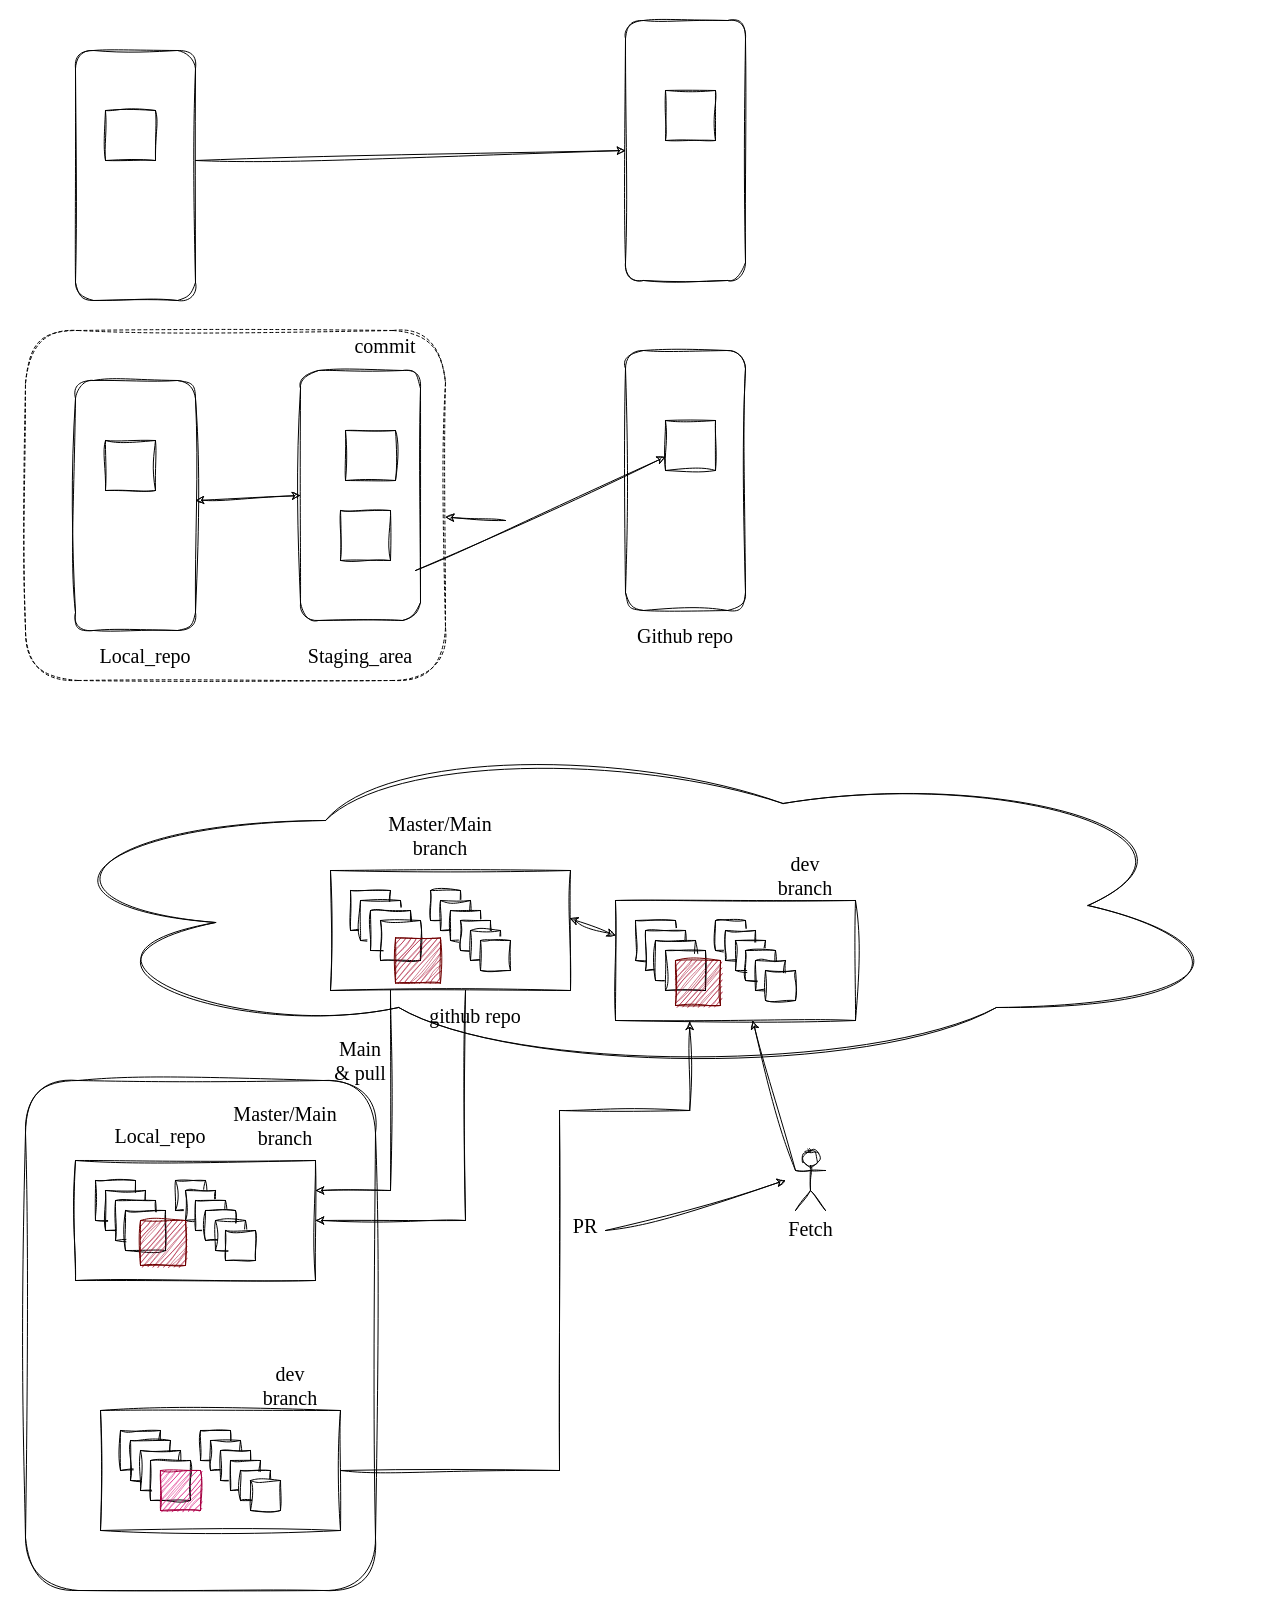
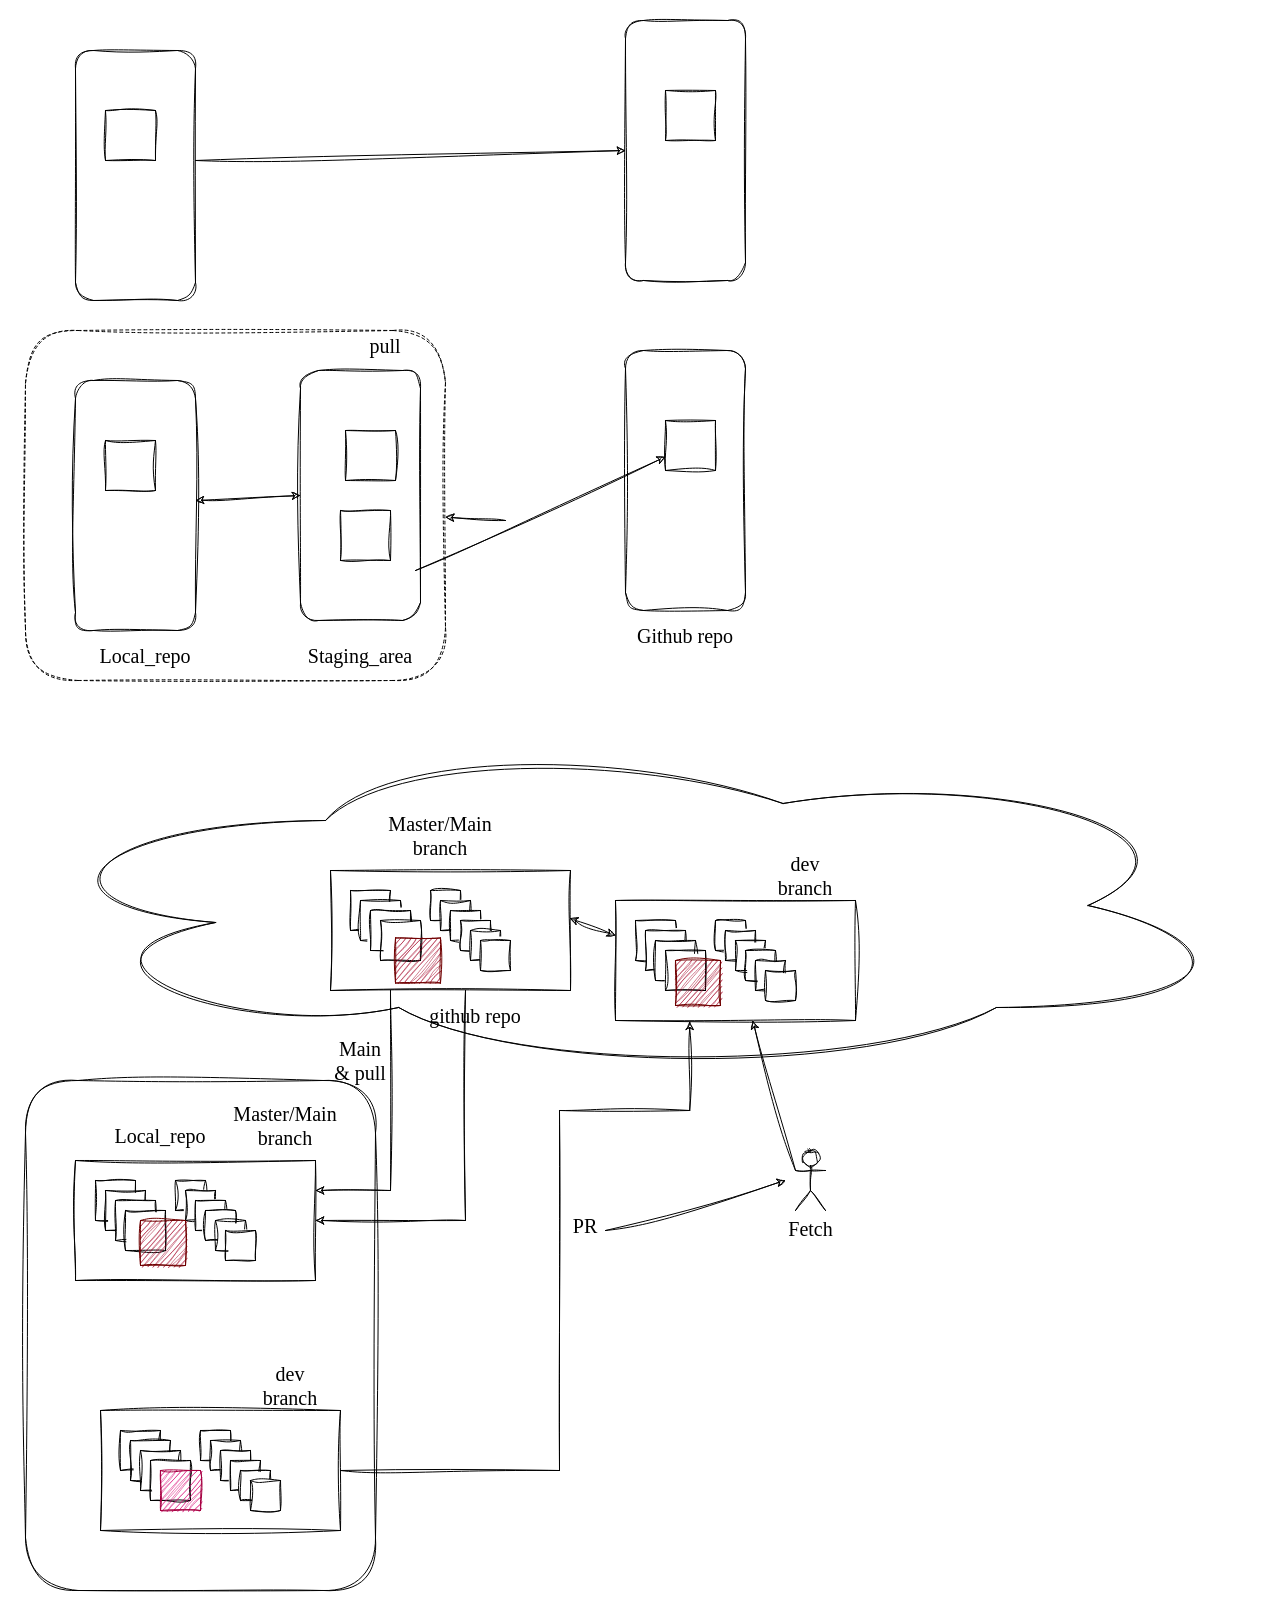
(386, 346) -> (386, 346)
